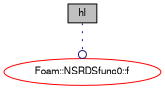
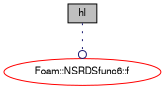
(82, 72) -> (82, 72)
